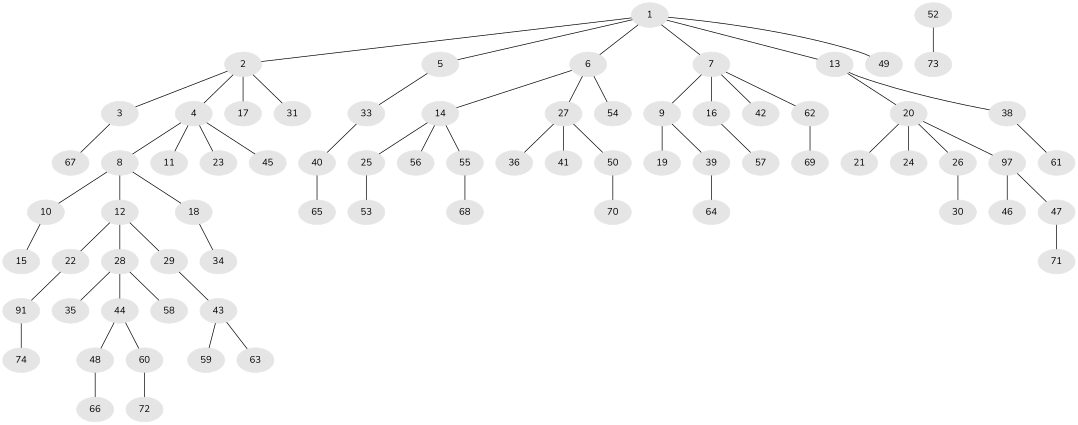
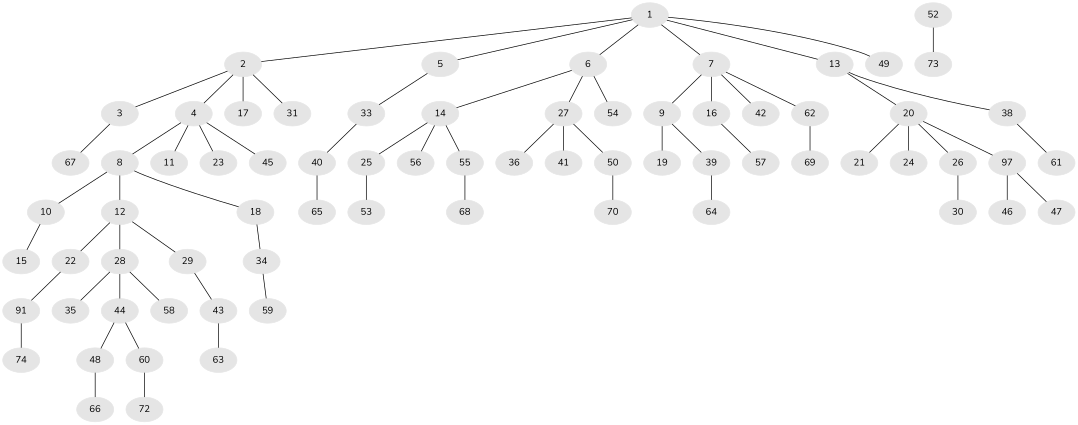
(1057, 262) -> none
(212, 336) -> (265, 286)
